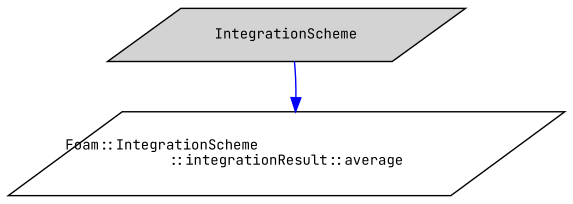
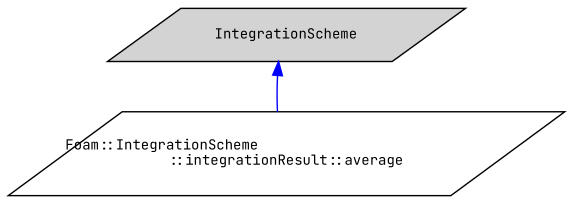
(296, 80) -> (277, 94)
